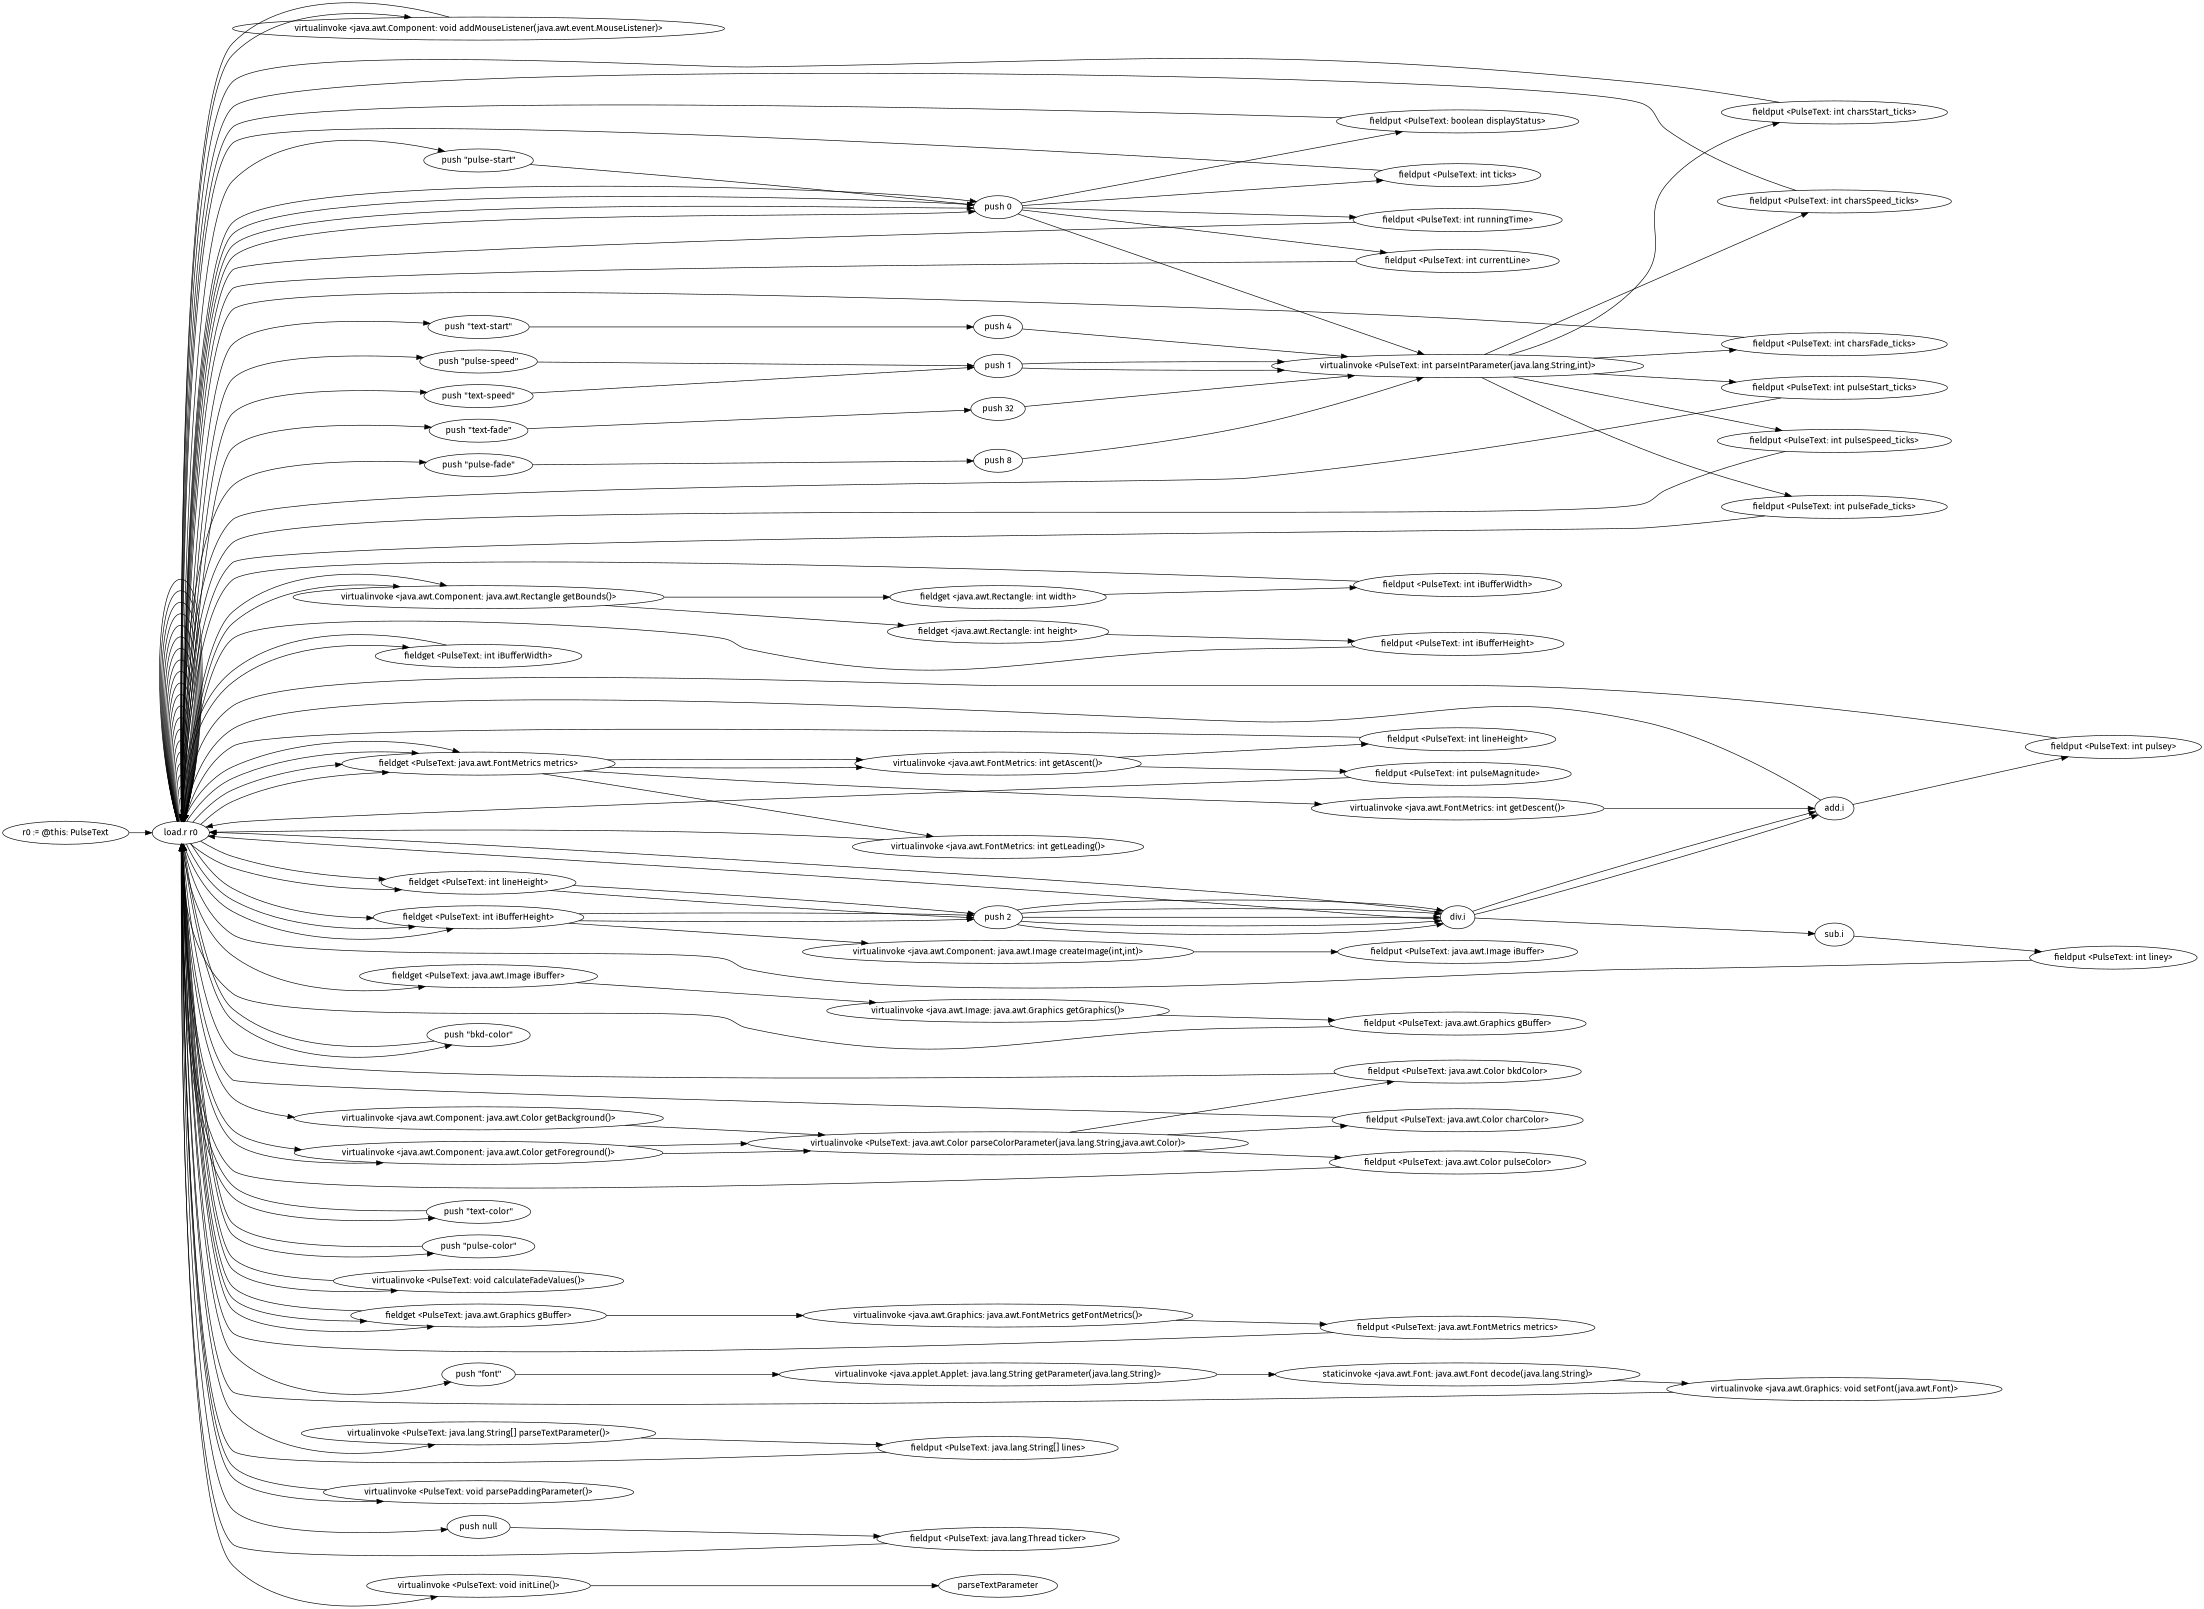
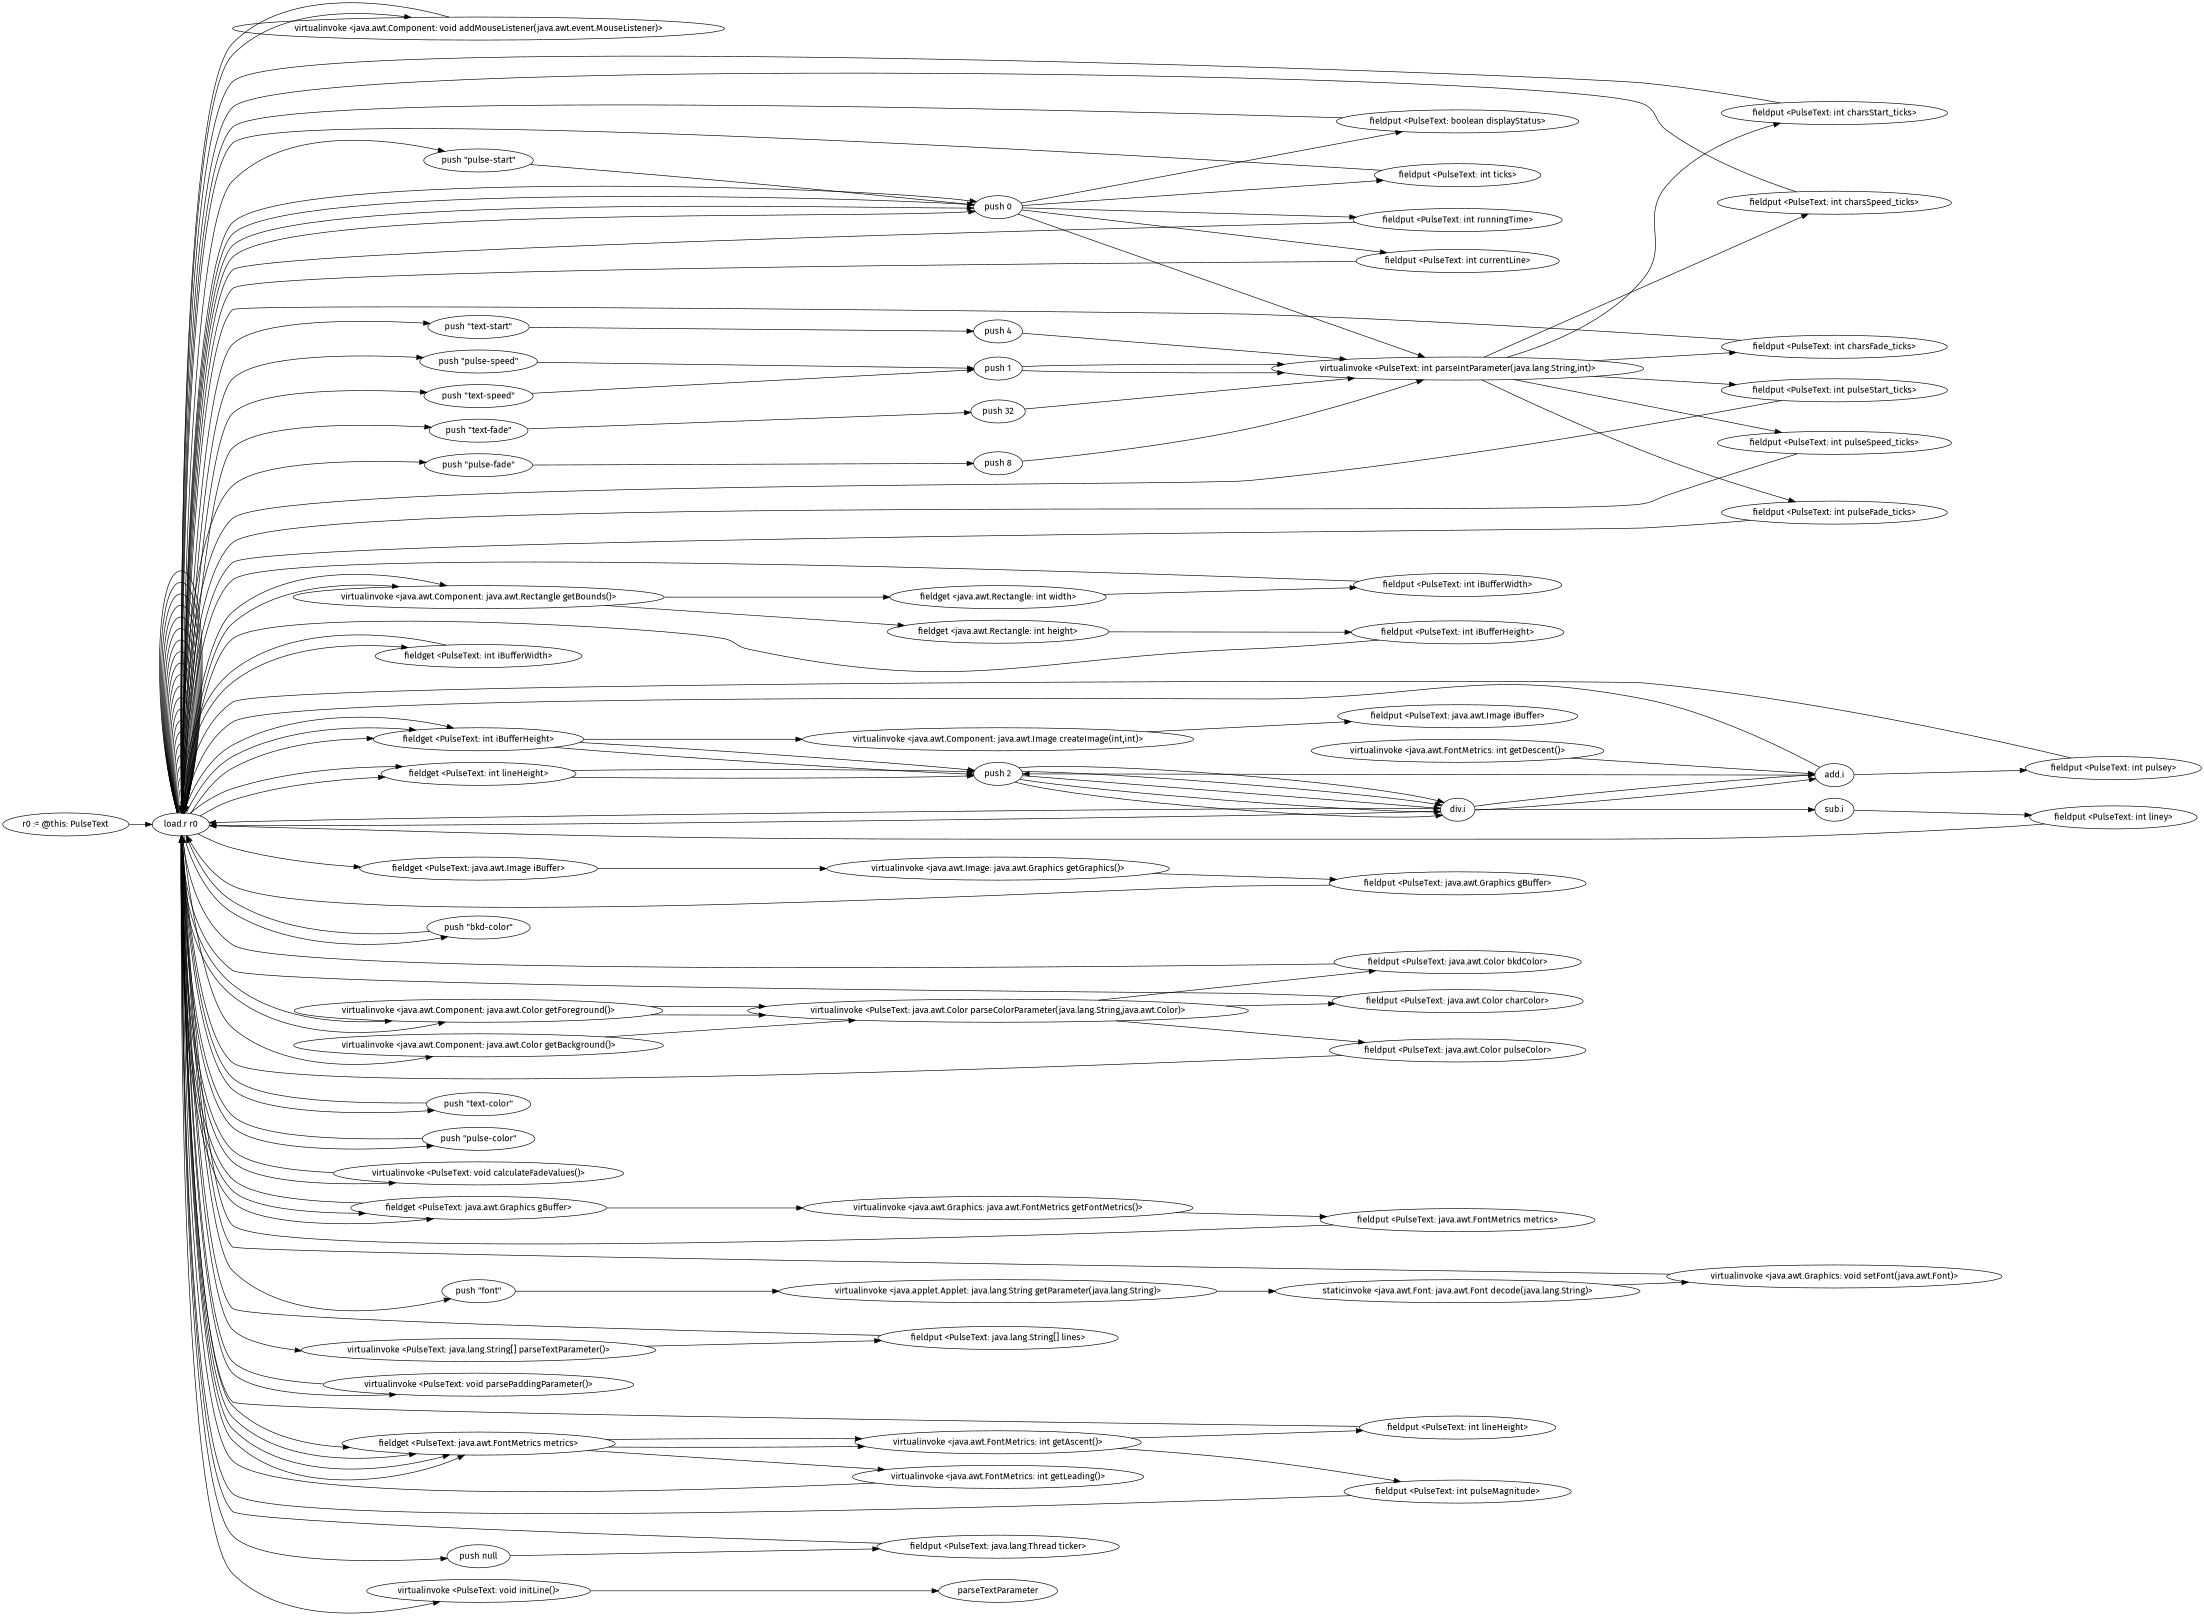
none -> (1422, 774)
(913, 789) -> none
